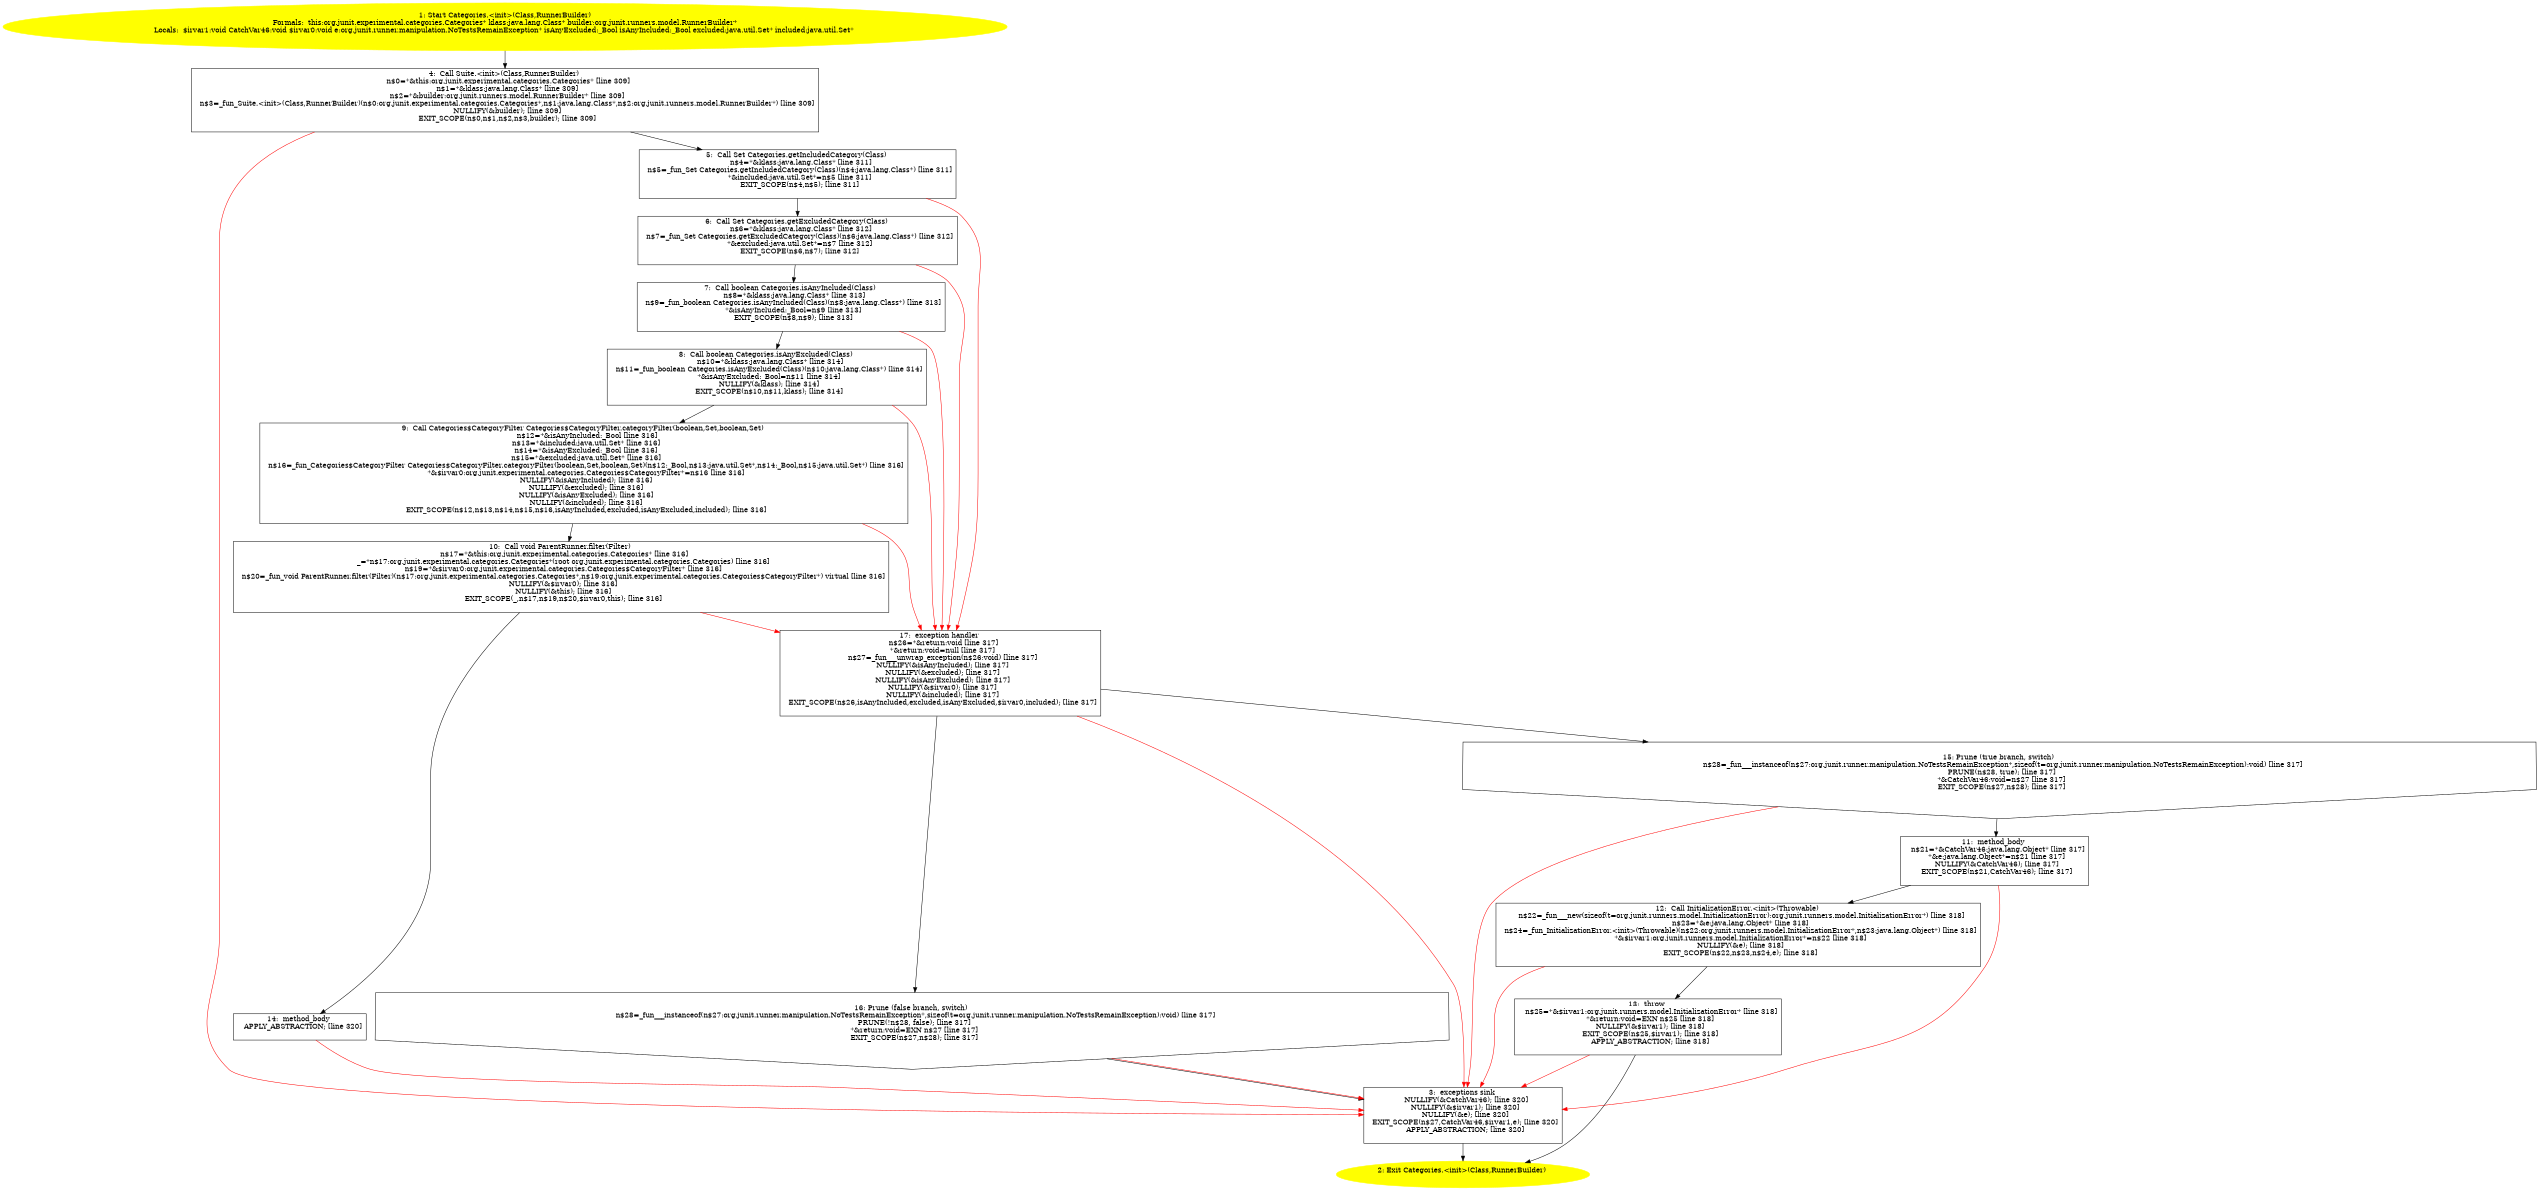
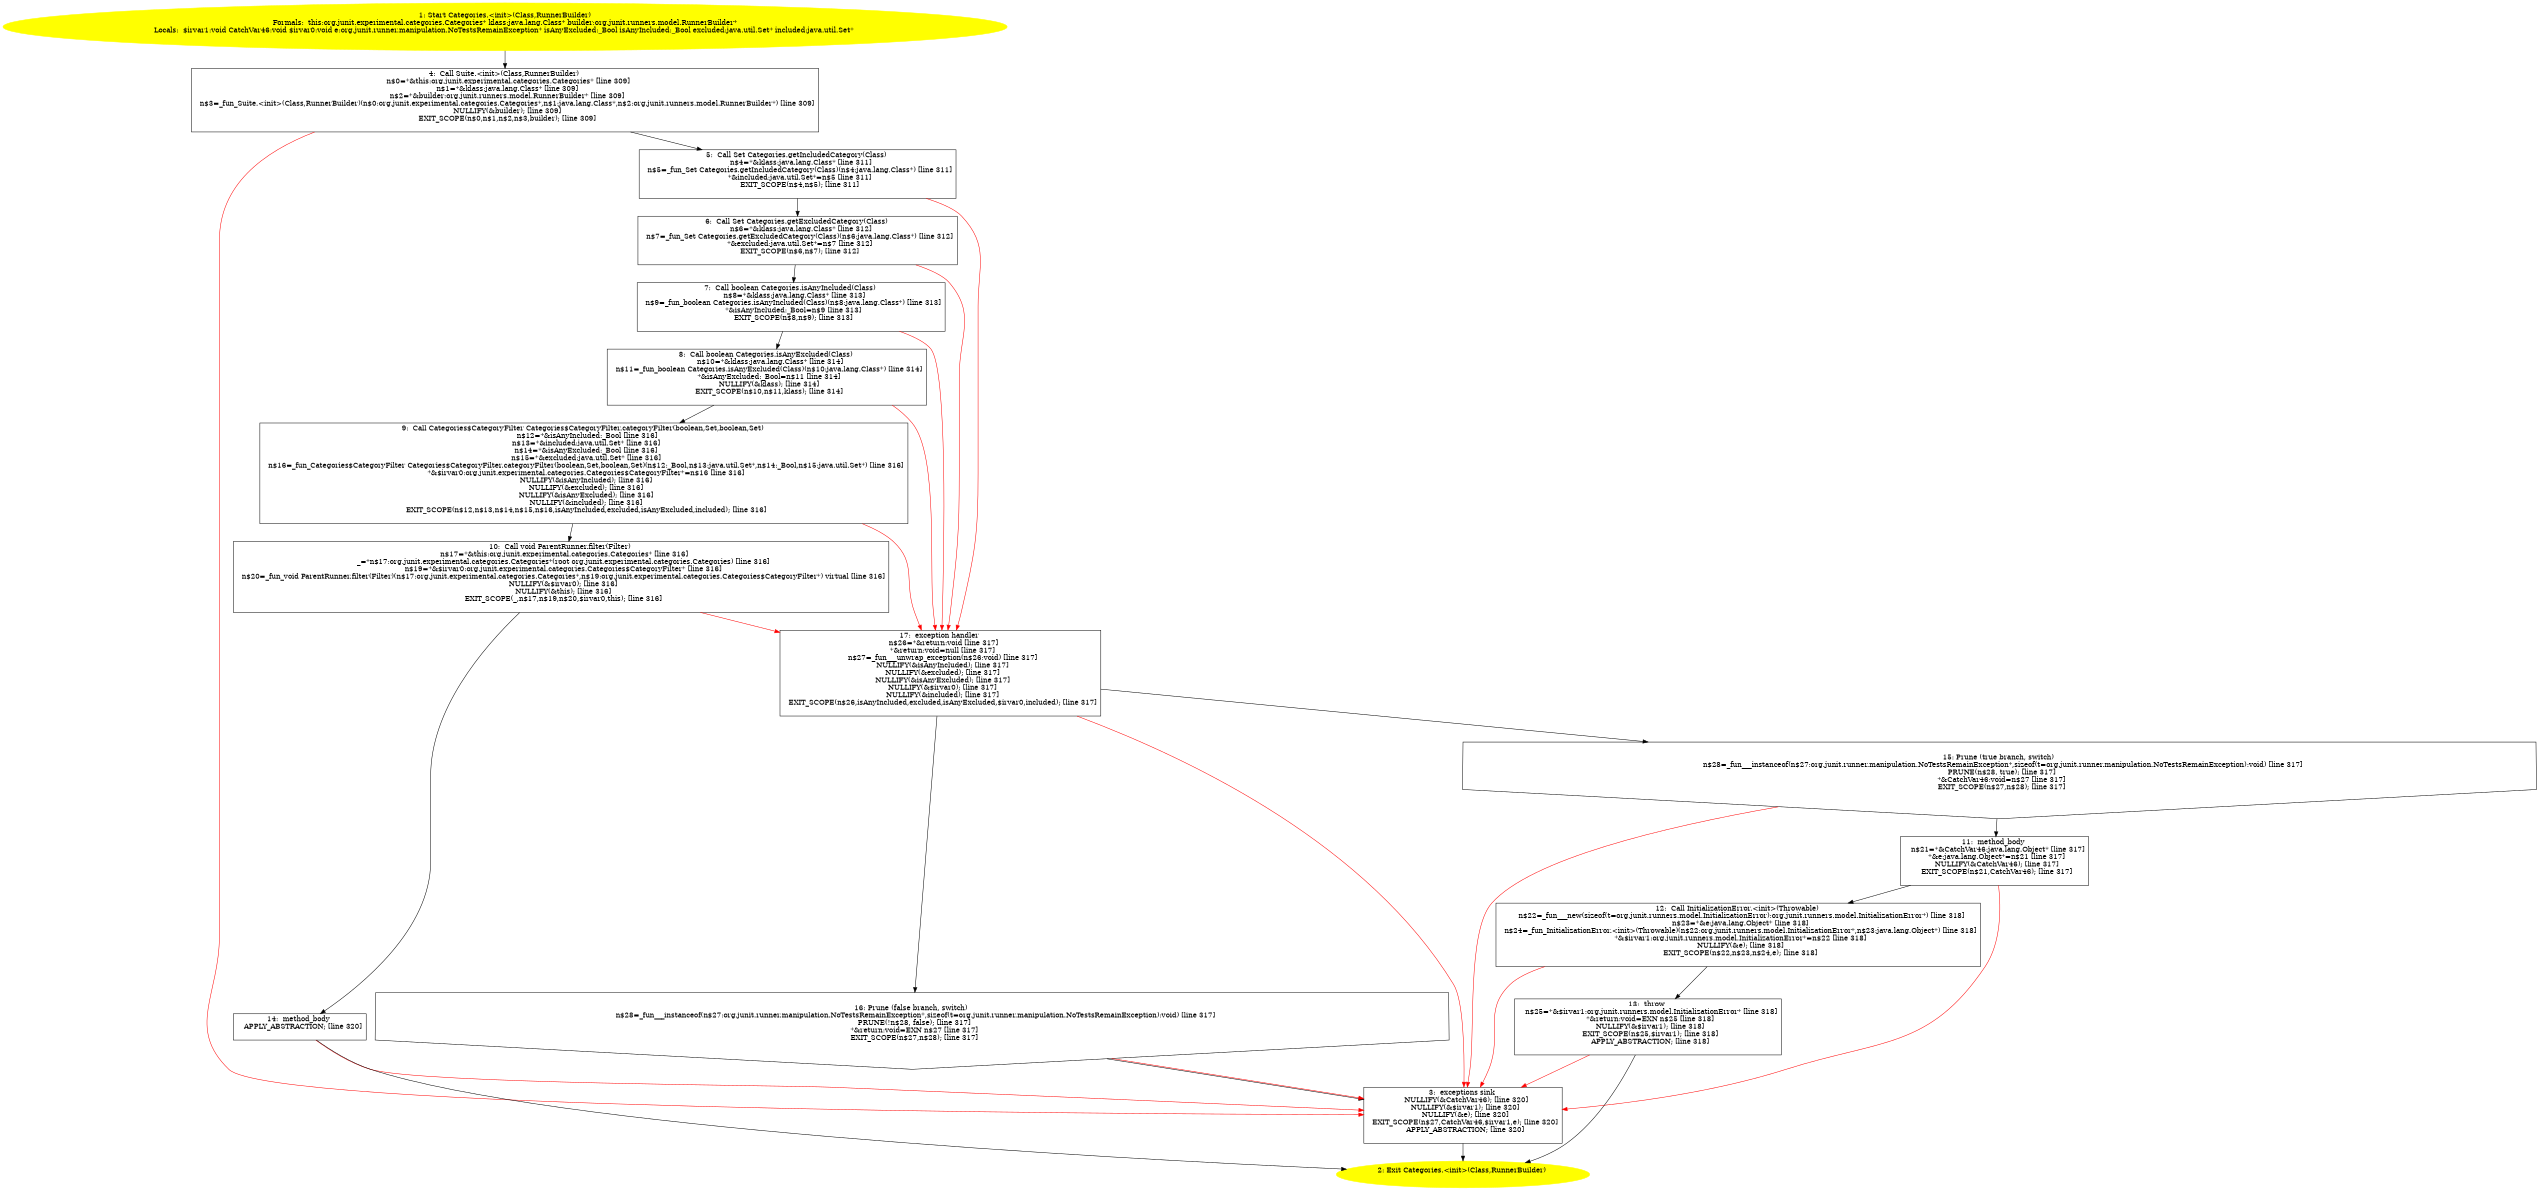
none -> (823, 1136)
